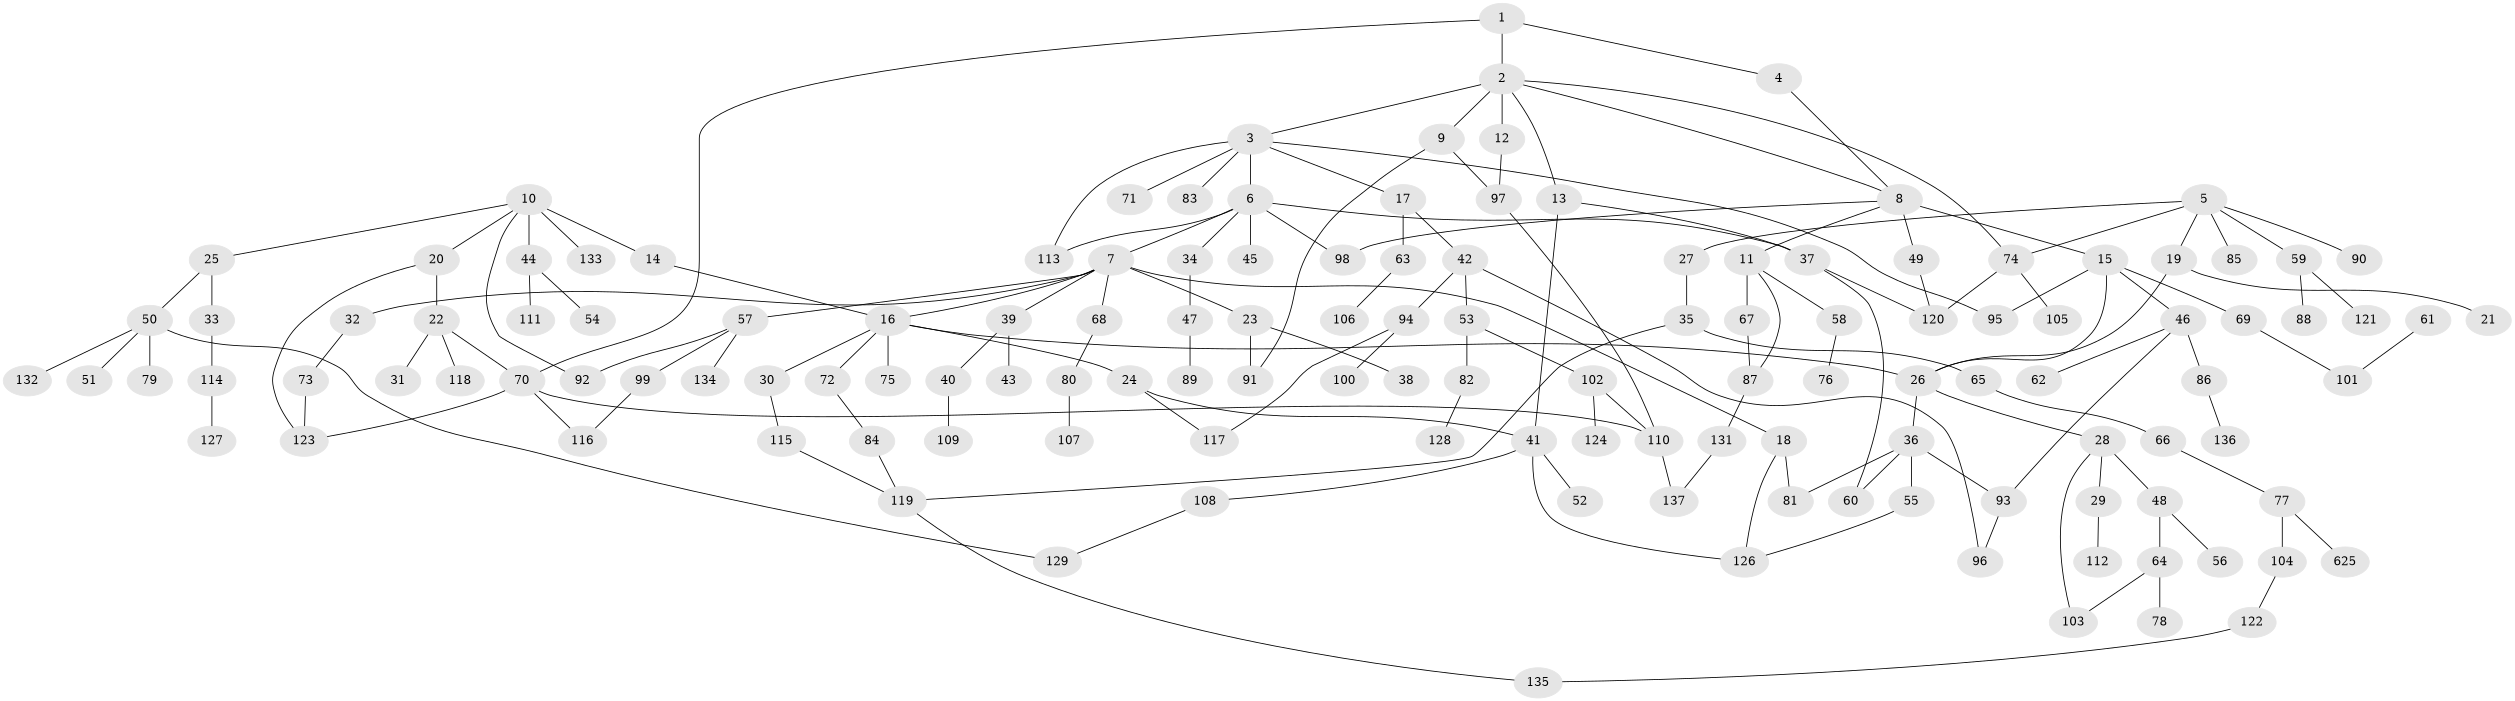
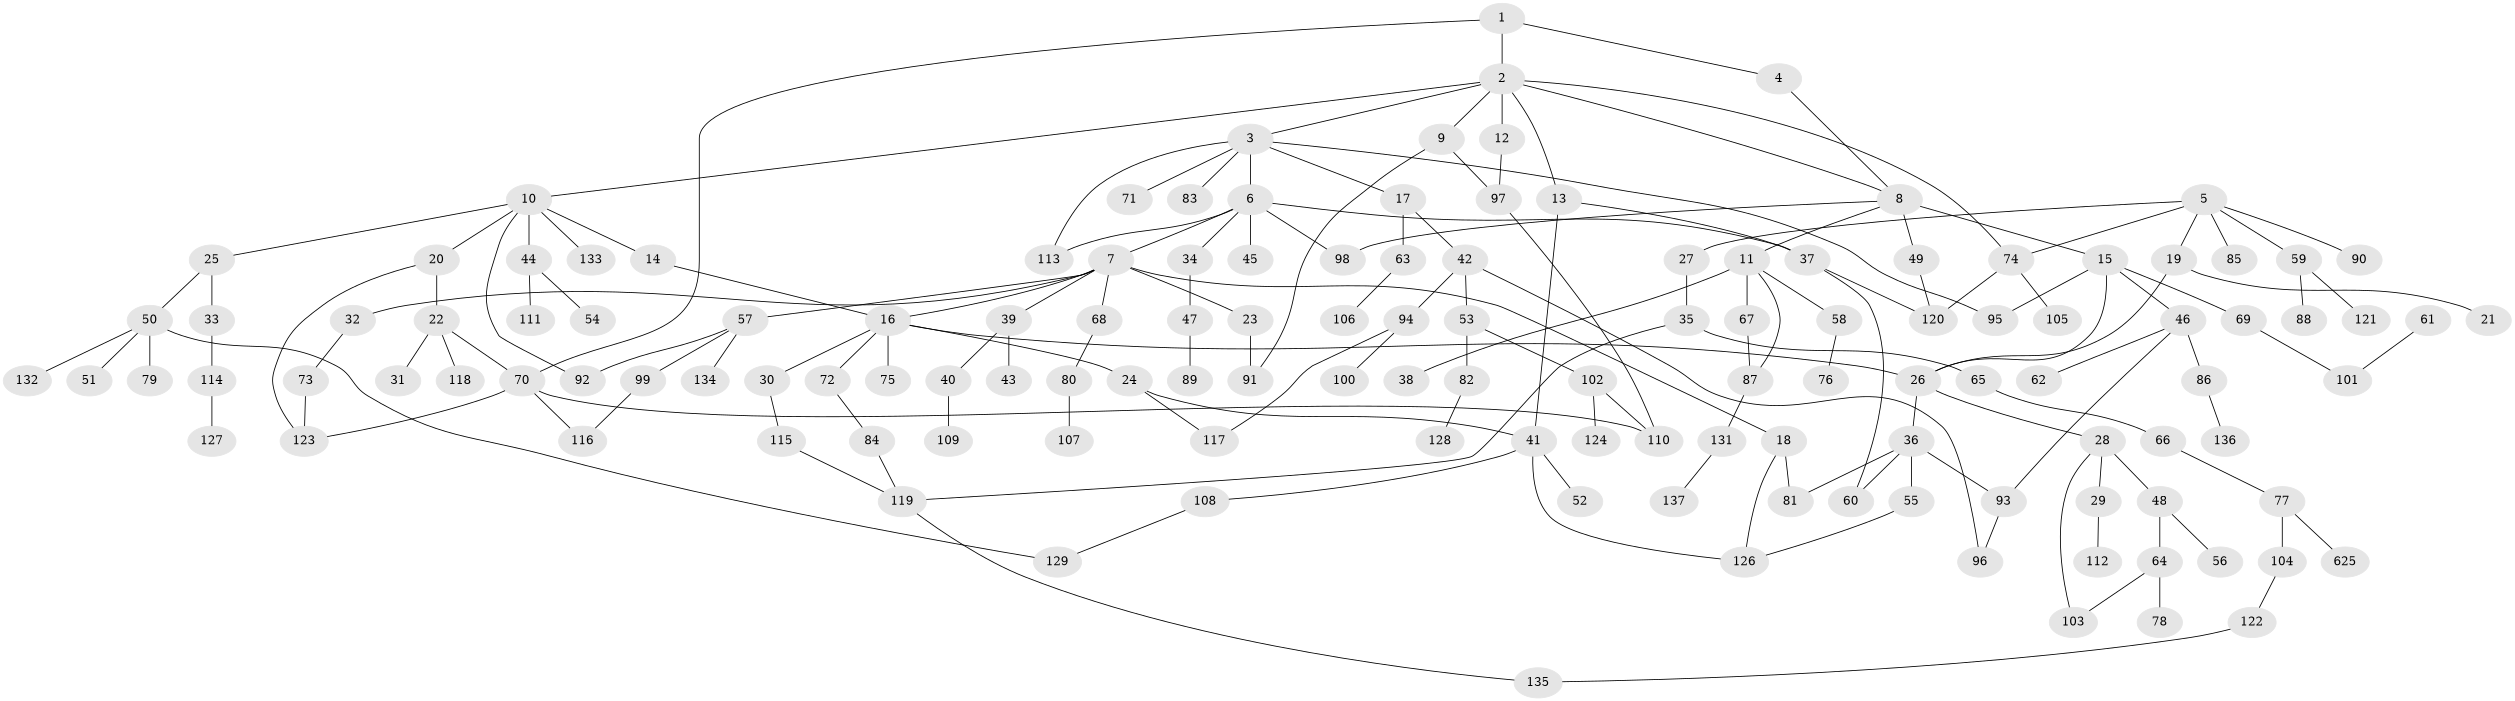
none -> (1016, 139)
(1315, 343) -> (1569, 323)
(1667, 471) -> none
